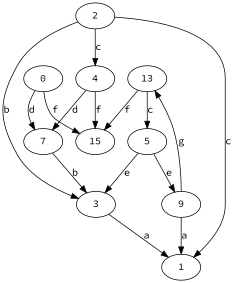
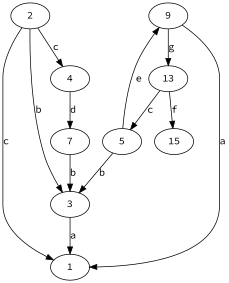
(43, 79) -> none
(95, 107) -> none
(127, 173) -> (102, 173)
